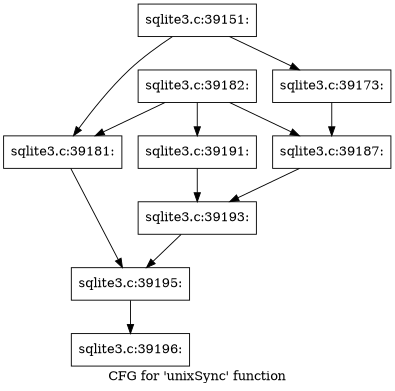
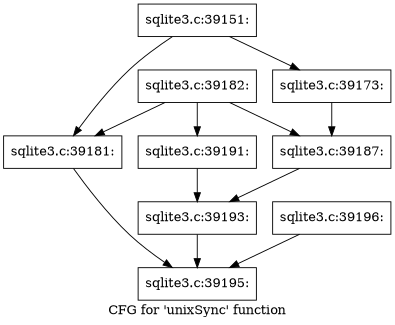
(130, 312) -> (269, 249)
